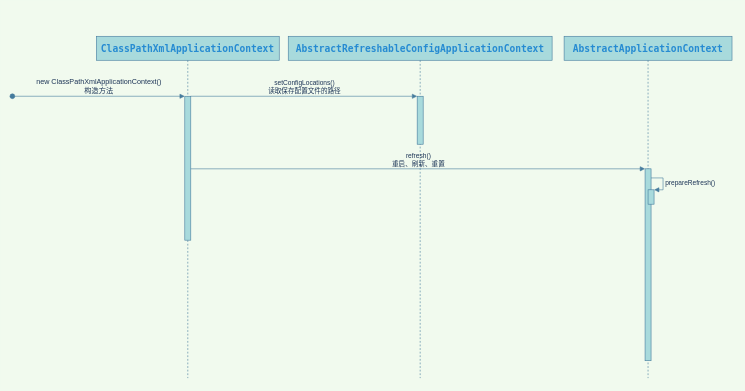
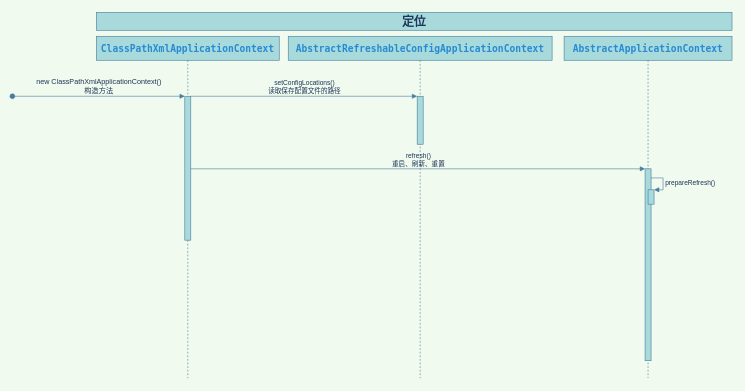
none -> (414, 21)
